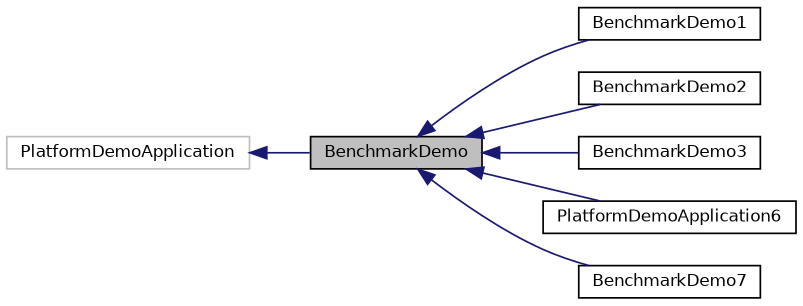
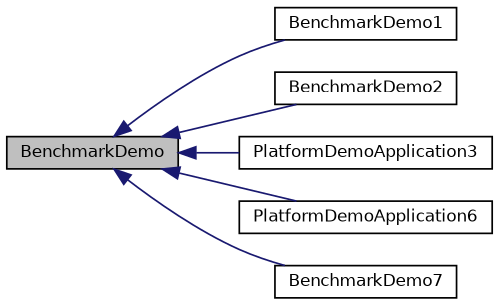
(128, 153) -> none
(670, 153) -> (366, 153)
